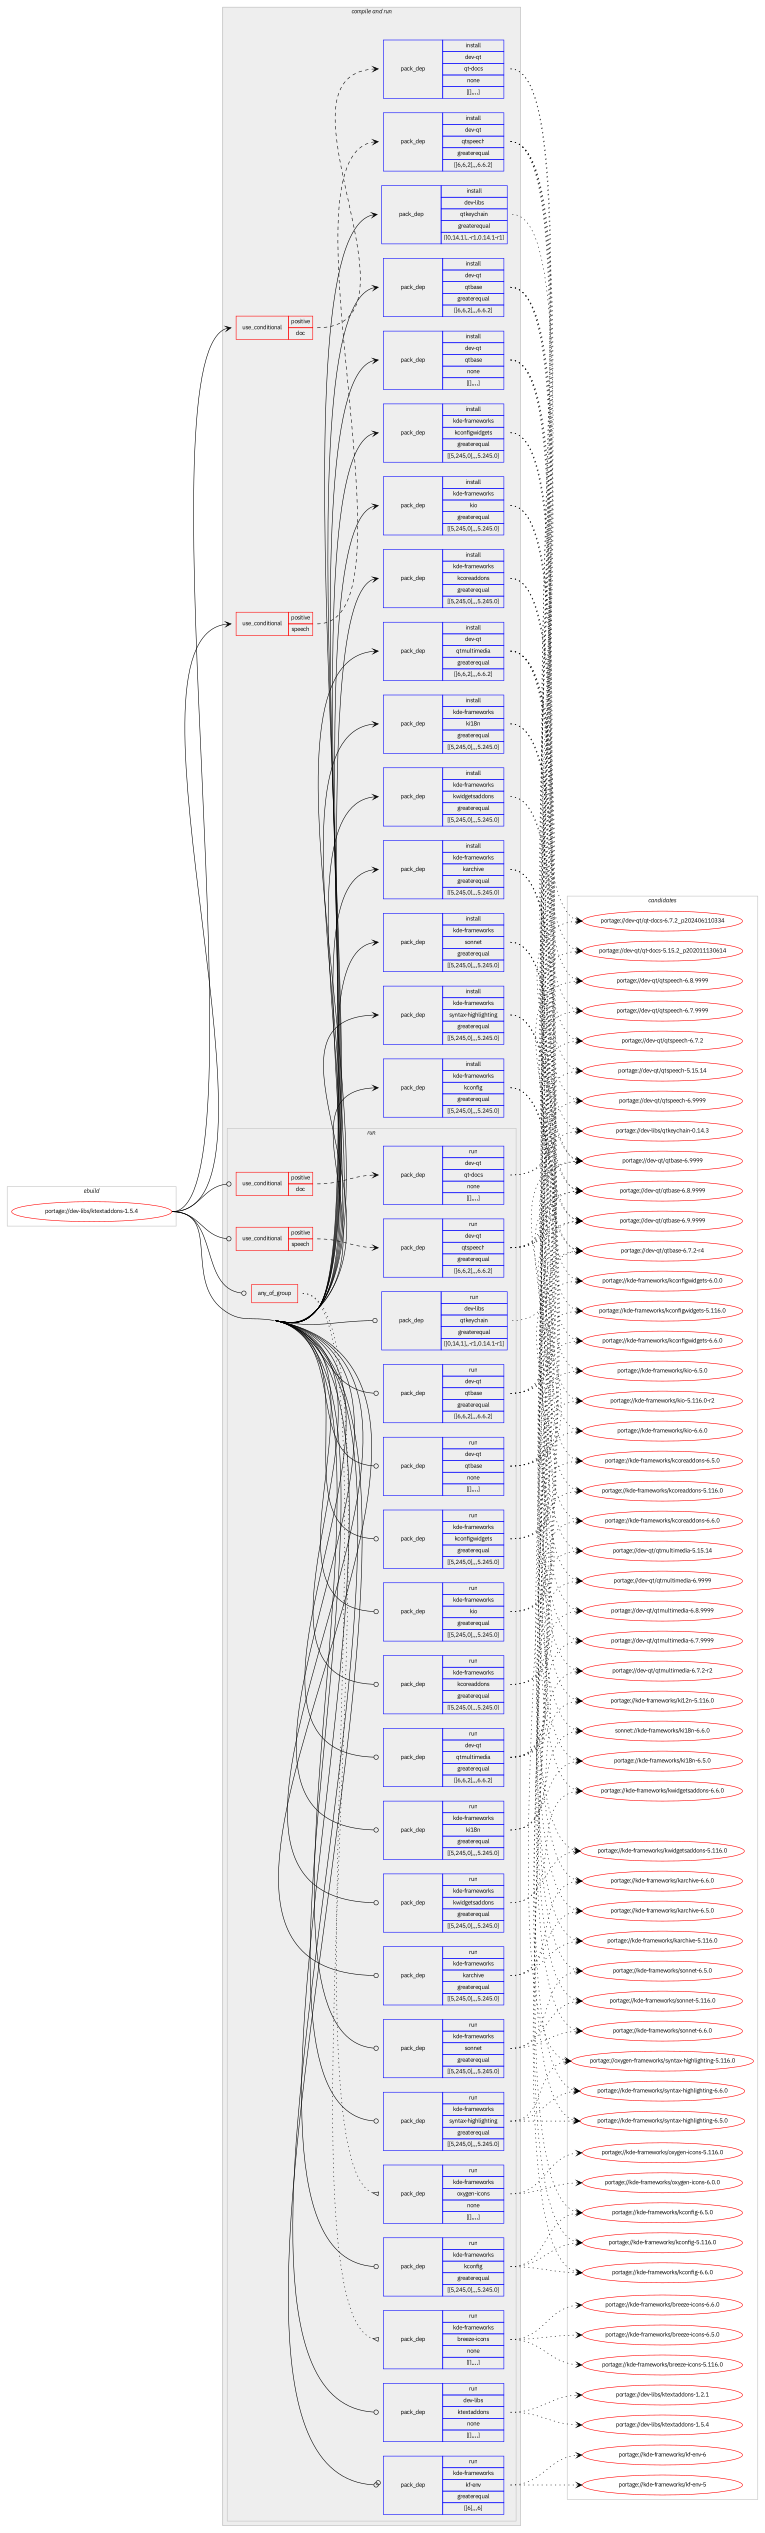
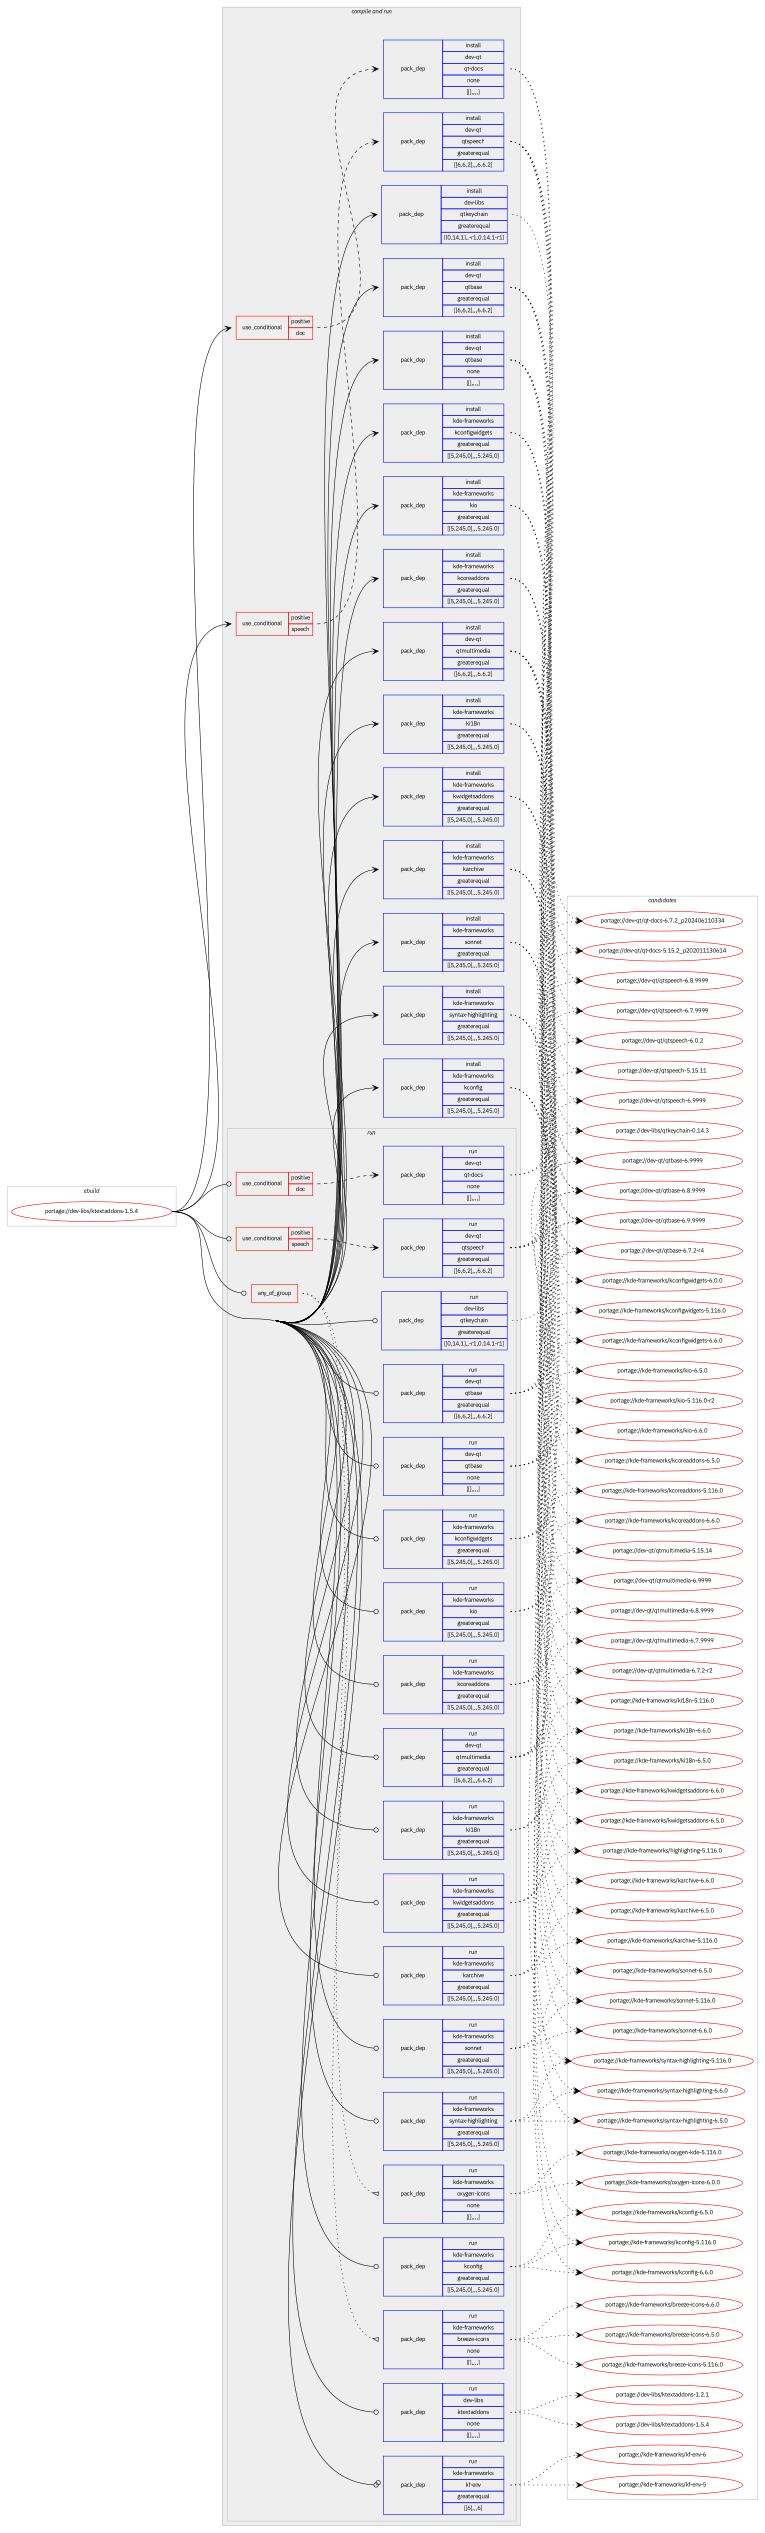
(662, 1041) -> (662, 1041)
(662, 1071) -> (662, 1071)
(662, 1701) -> (662, 1701)
(662, 1731) -> (662, 1731)
none -> (662, 1821)
(662, 1851) -> (662, 1851)
(662, 2061) -> (662, 2061)
(662, 2153) -> (662, 2153)
